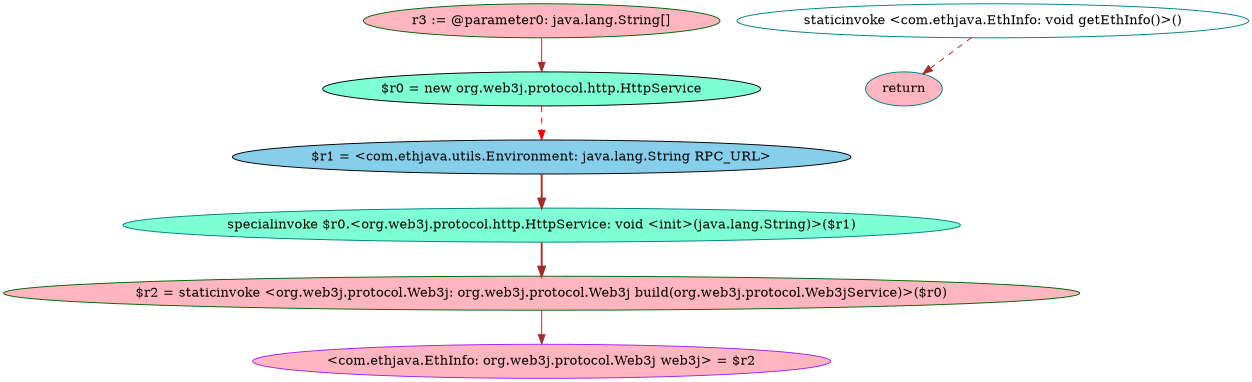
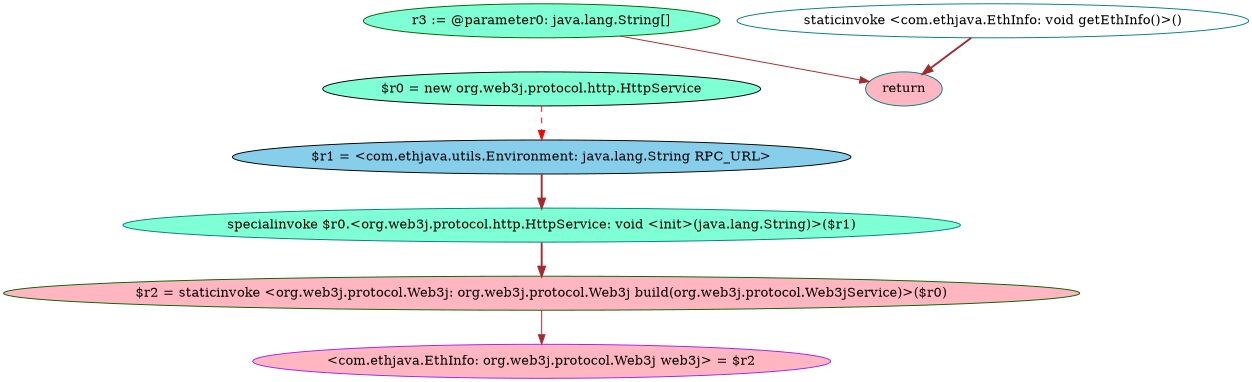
(542, 21) -> (542, 21)
(542, 50) -> (740, 58)
(951, 53) -> (951, 53)
